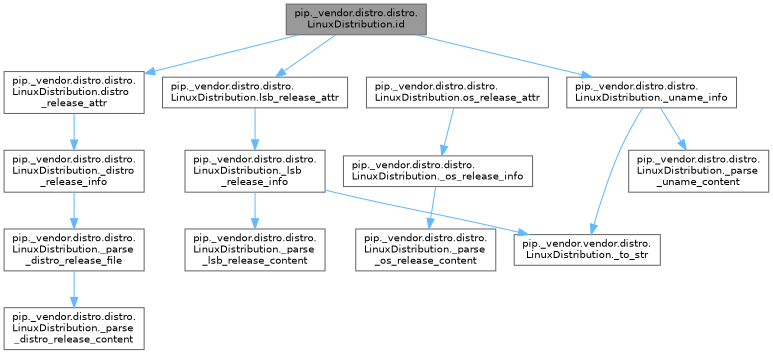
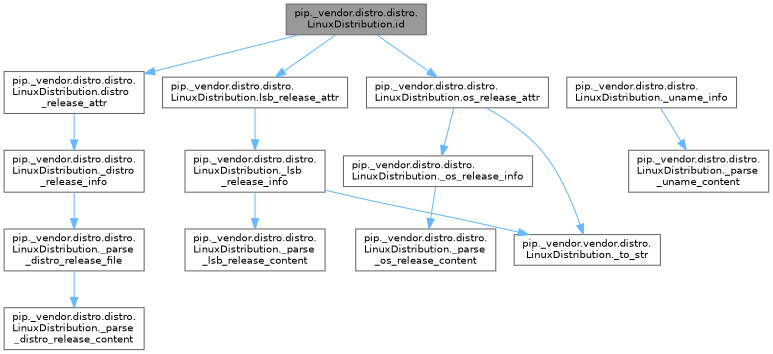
(499, 55) -> (402, 53)
(614, 165) -> (546, 156)
